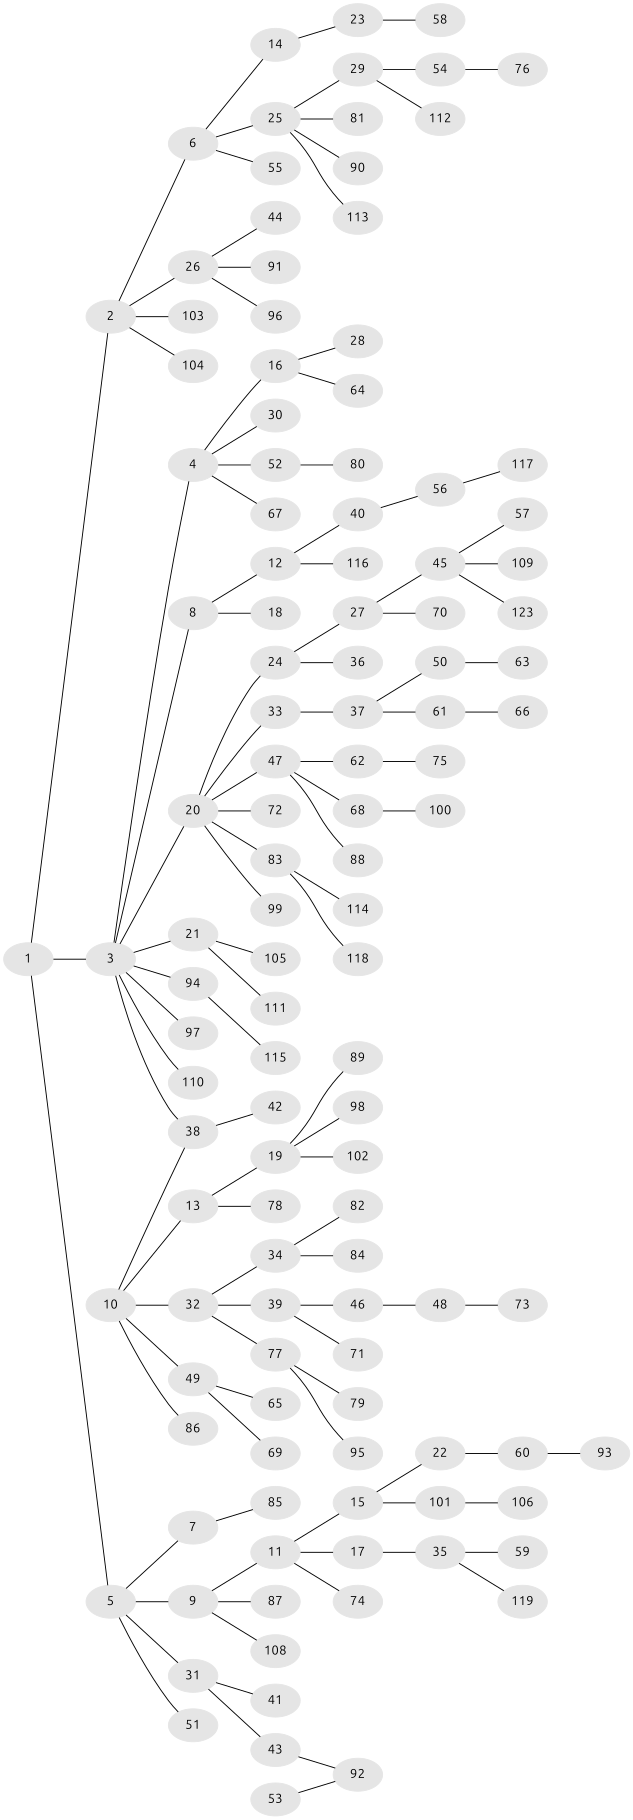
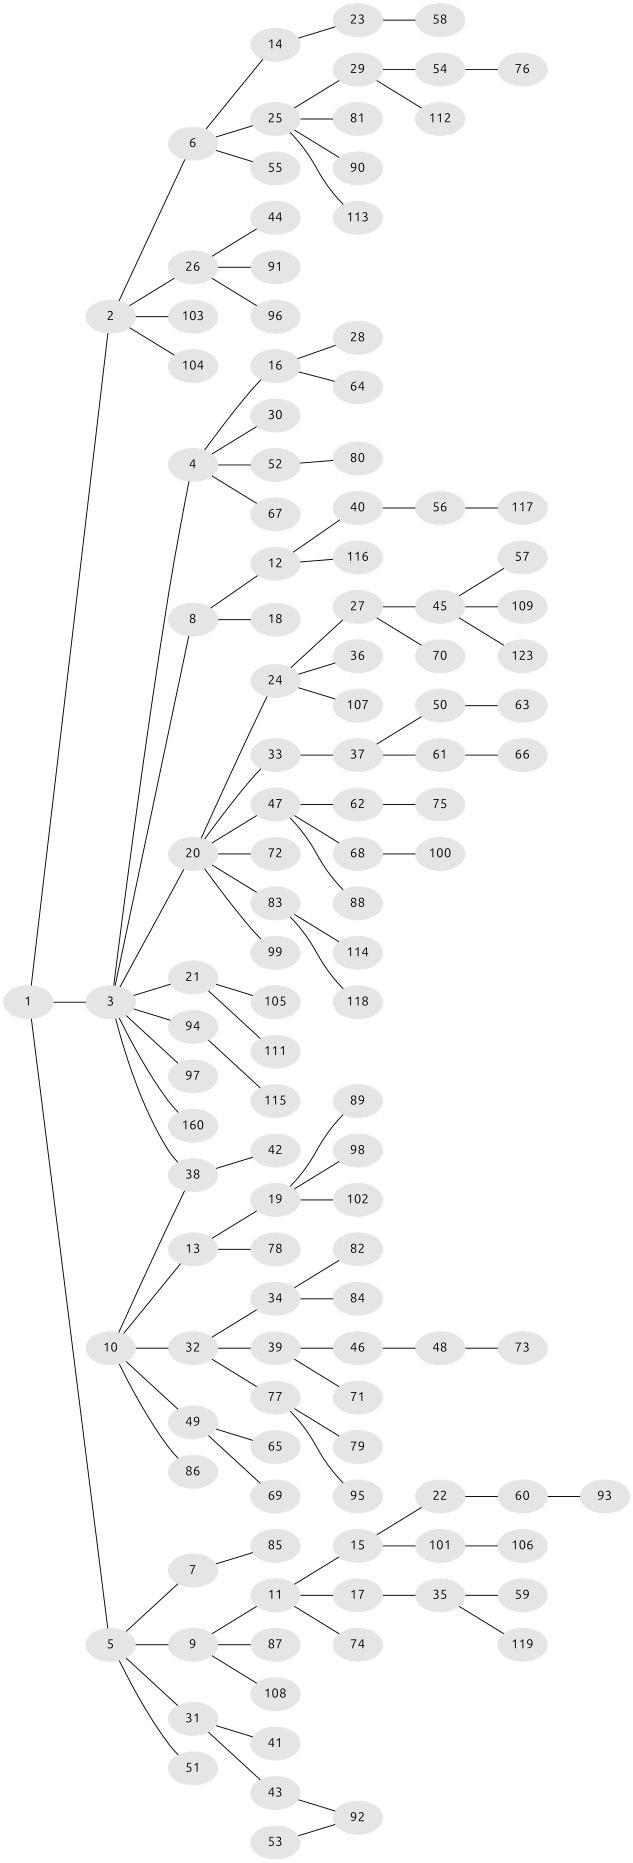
none -> (358, 706)
(193, 1083) -> (193, 1126)
